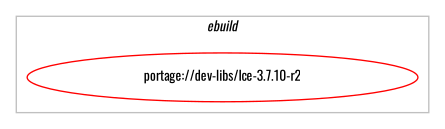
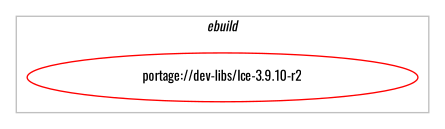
(223, 77) -> (223, 77)
